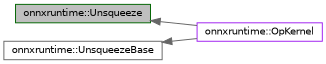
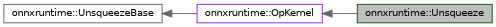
(179, 24) -> (345, 14)
